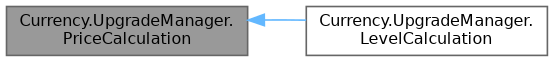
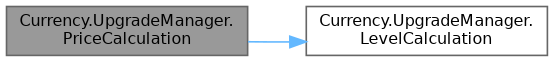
(285, 20) -> (269, 42)
